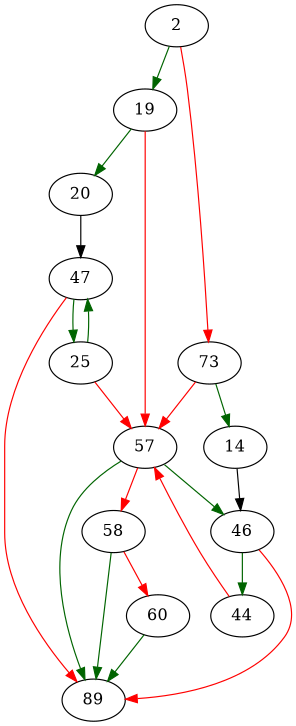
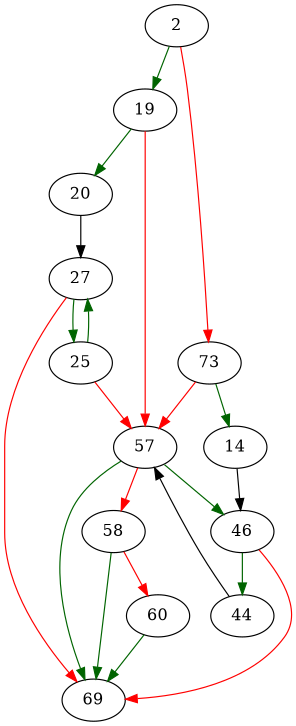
(81, 279) -> (81, 279)
(192, 539) -> (192, 539)
(94, 700) -> (94, 700)
